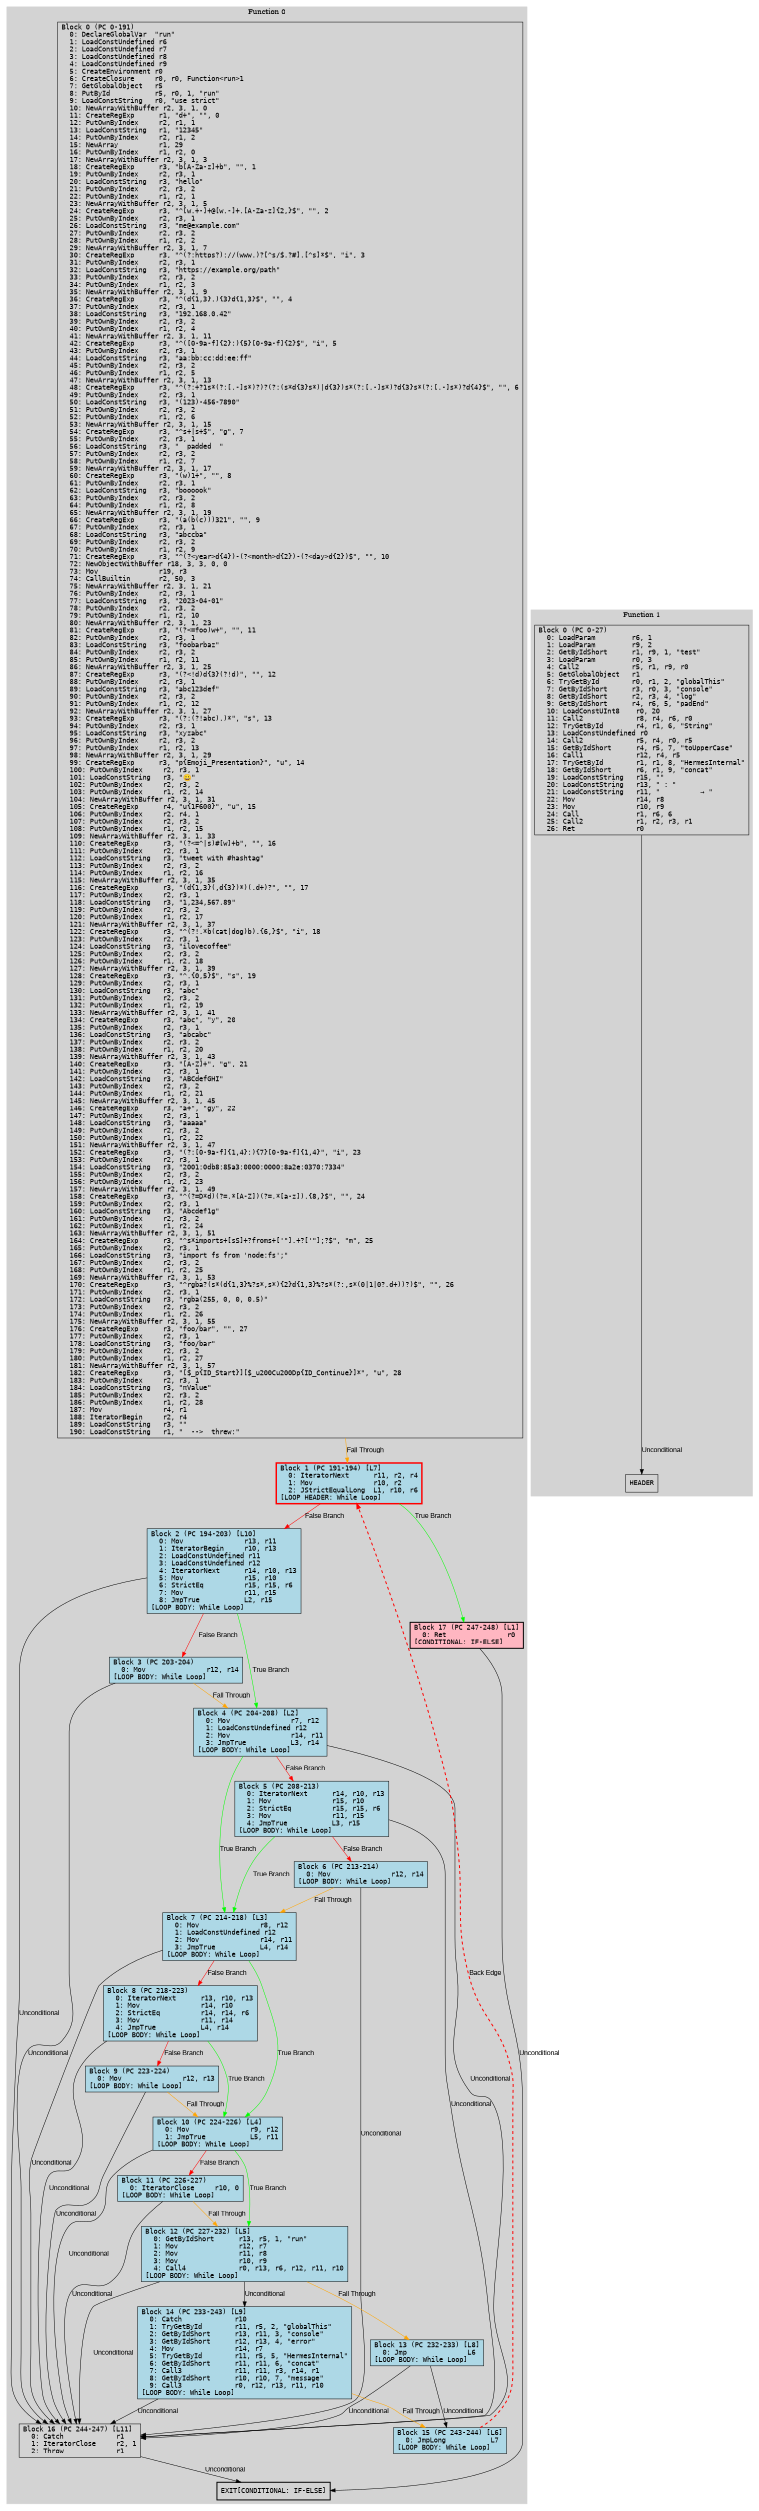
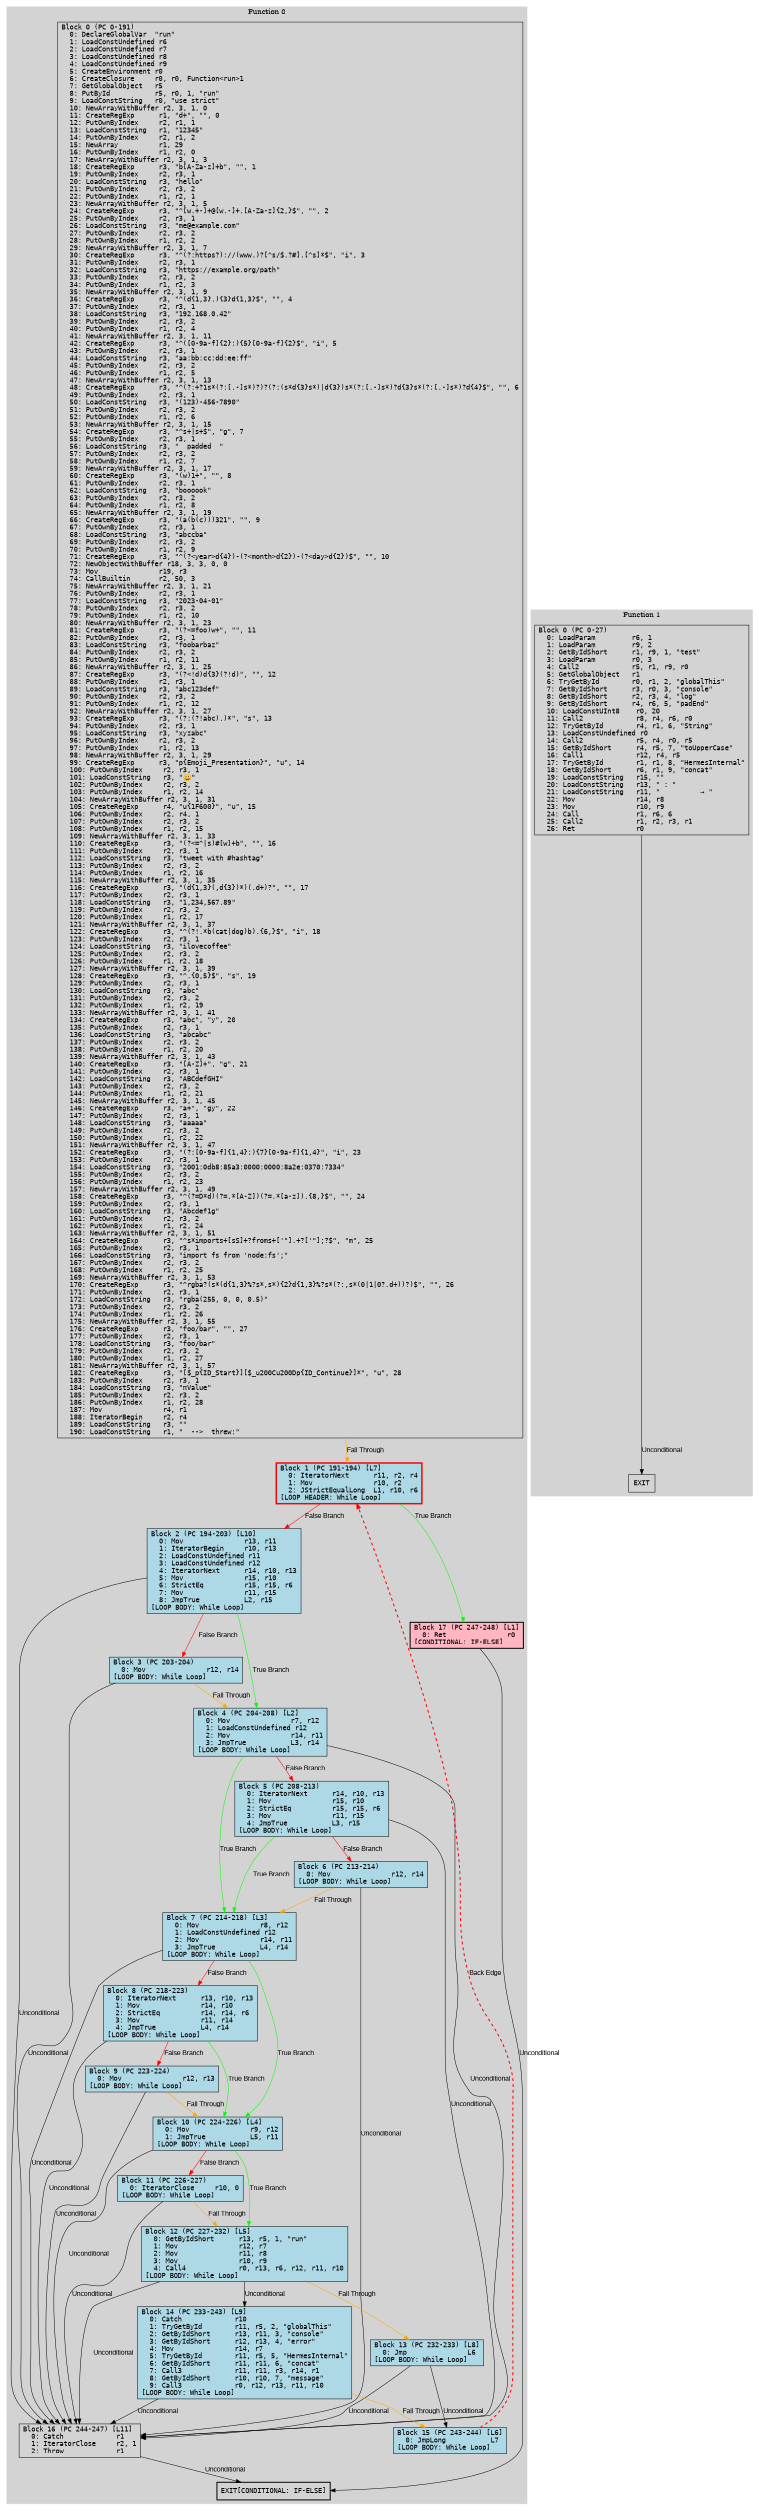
(642, 1483) -> (642, 1483)
